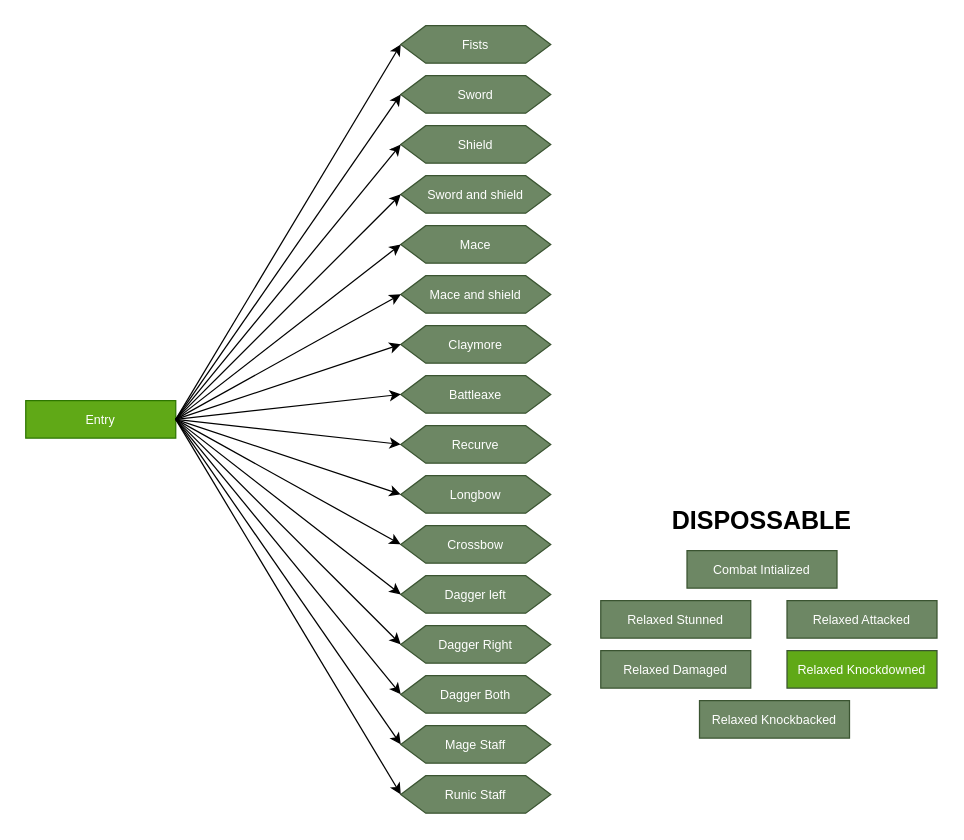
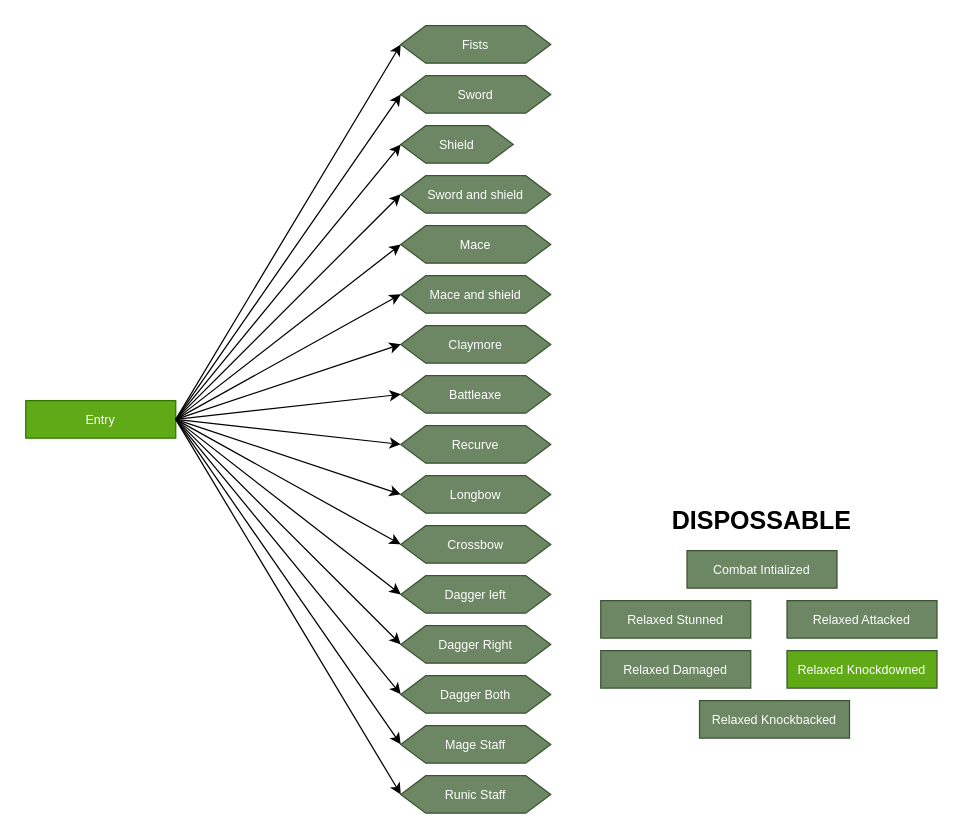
(476, 144) -> (457, 144)
